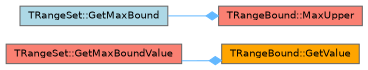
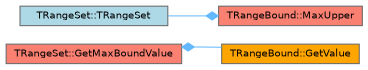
(94, 16) -> (94, 16)
(195, 61) -> (208, 47)
